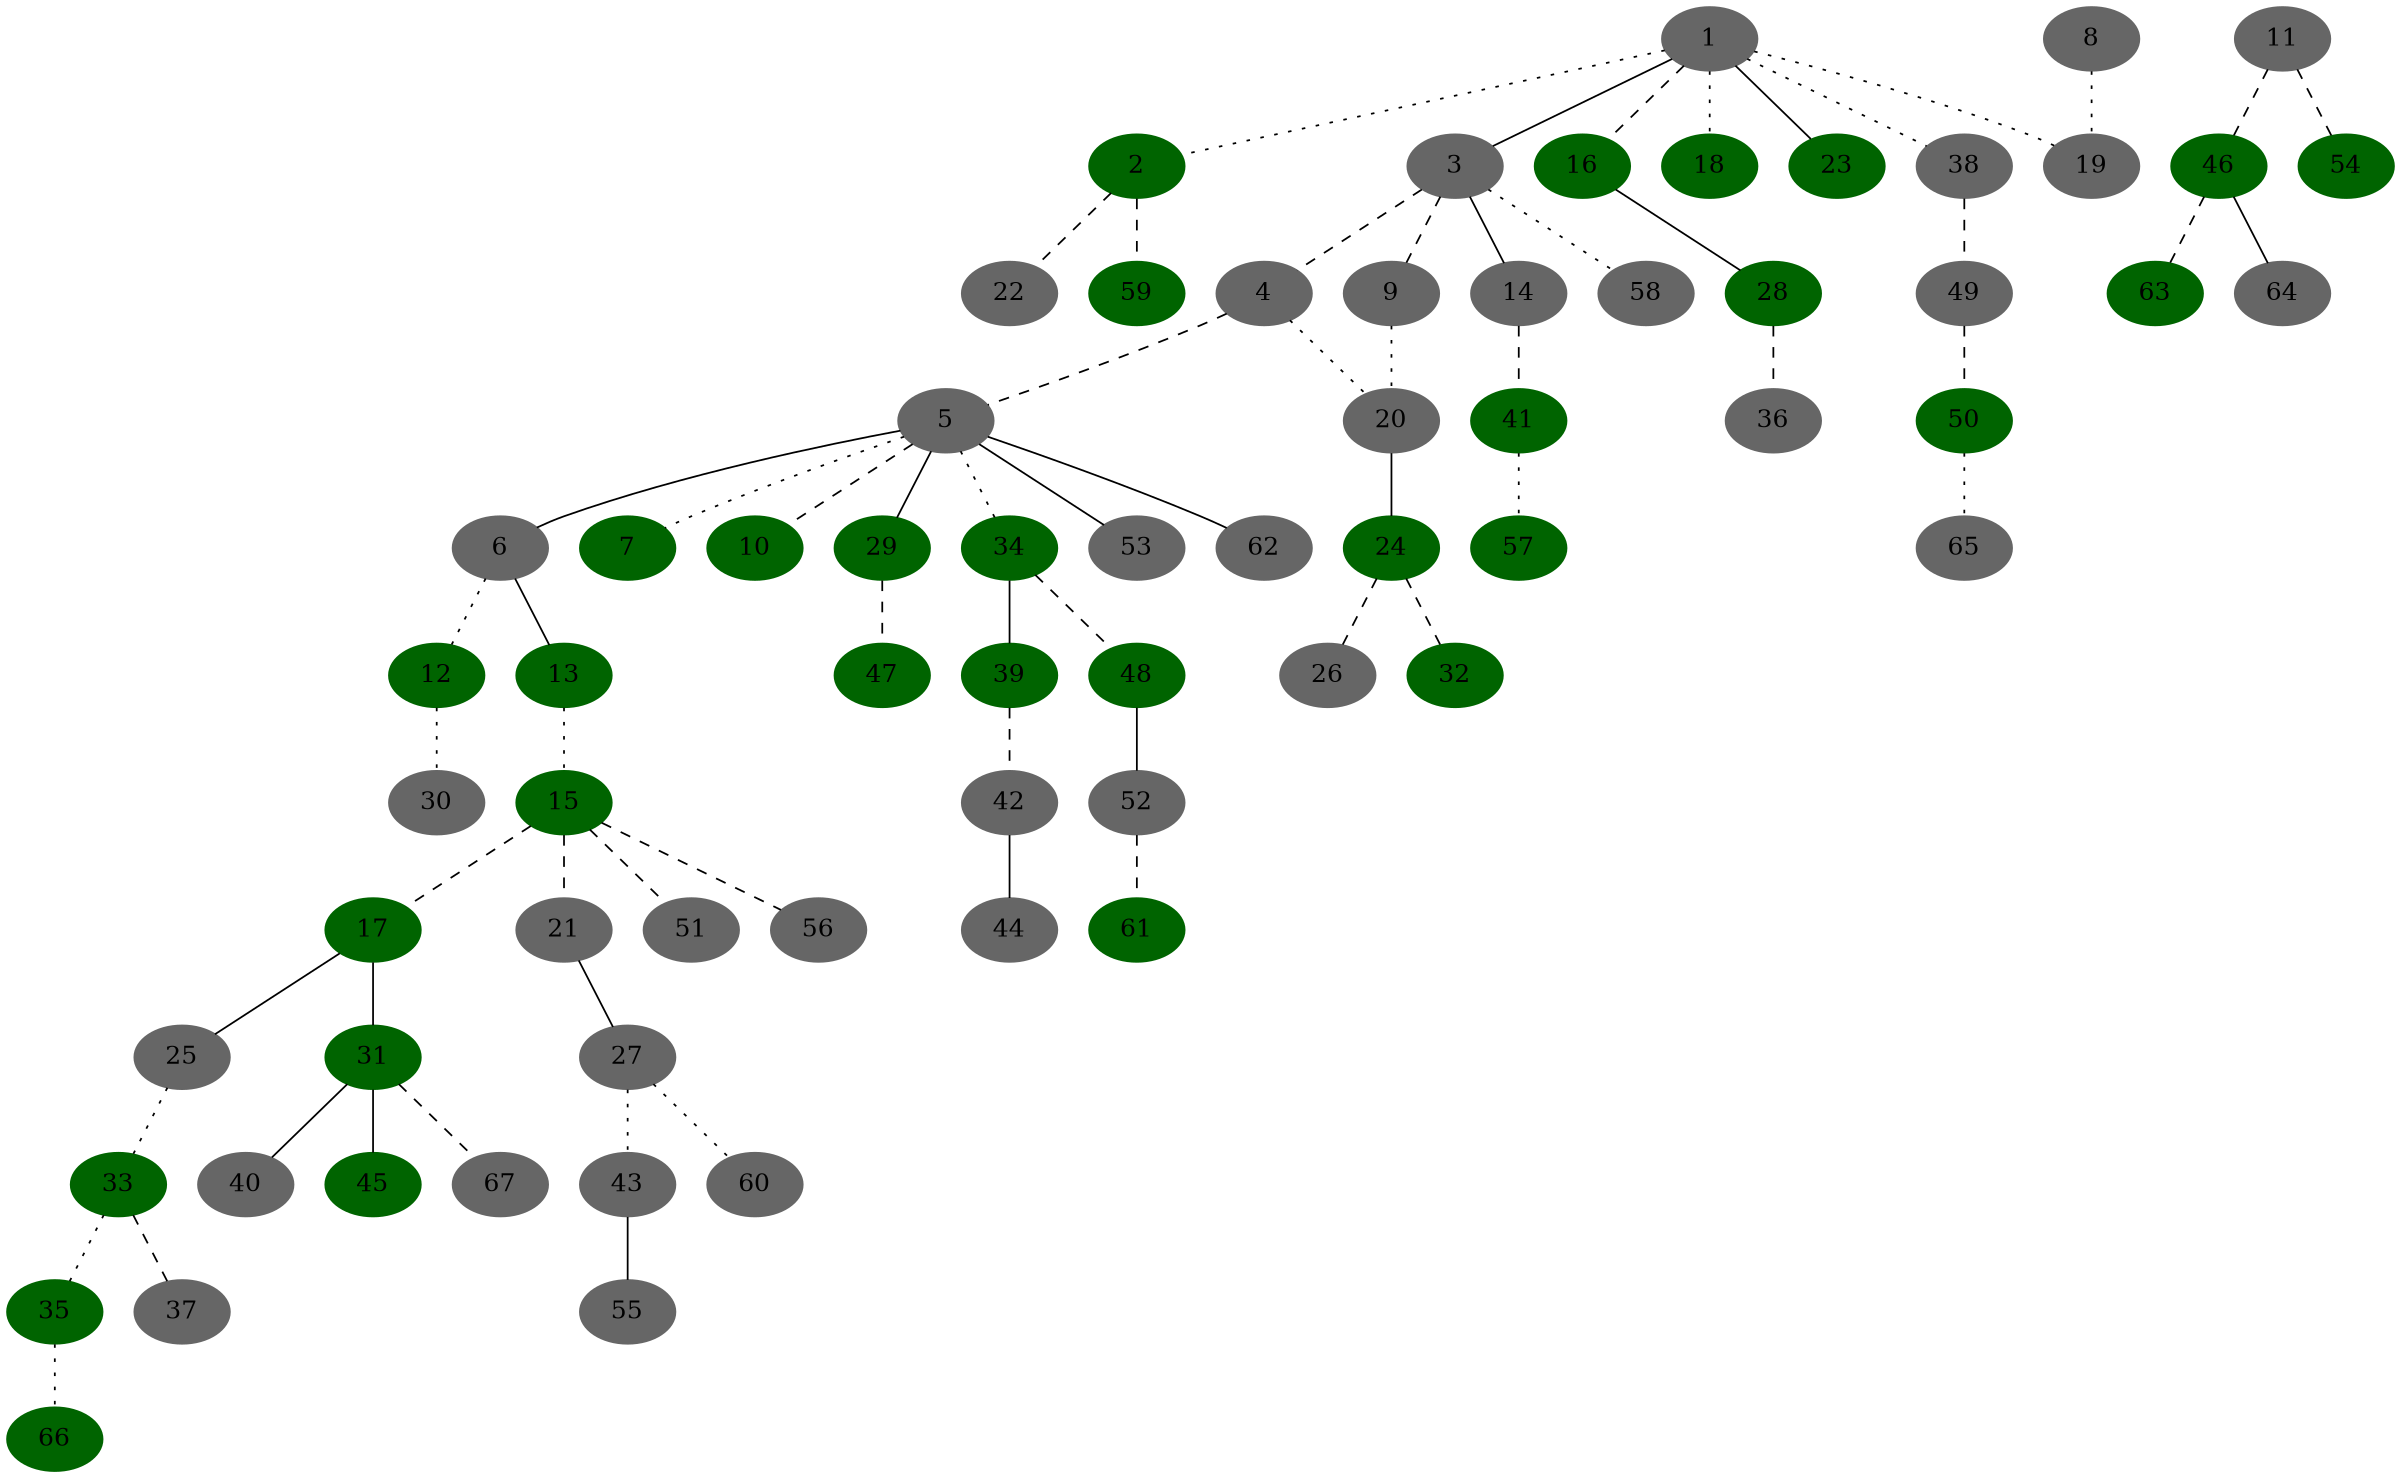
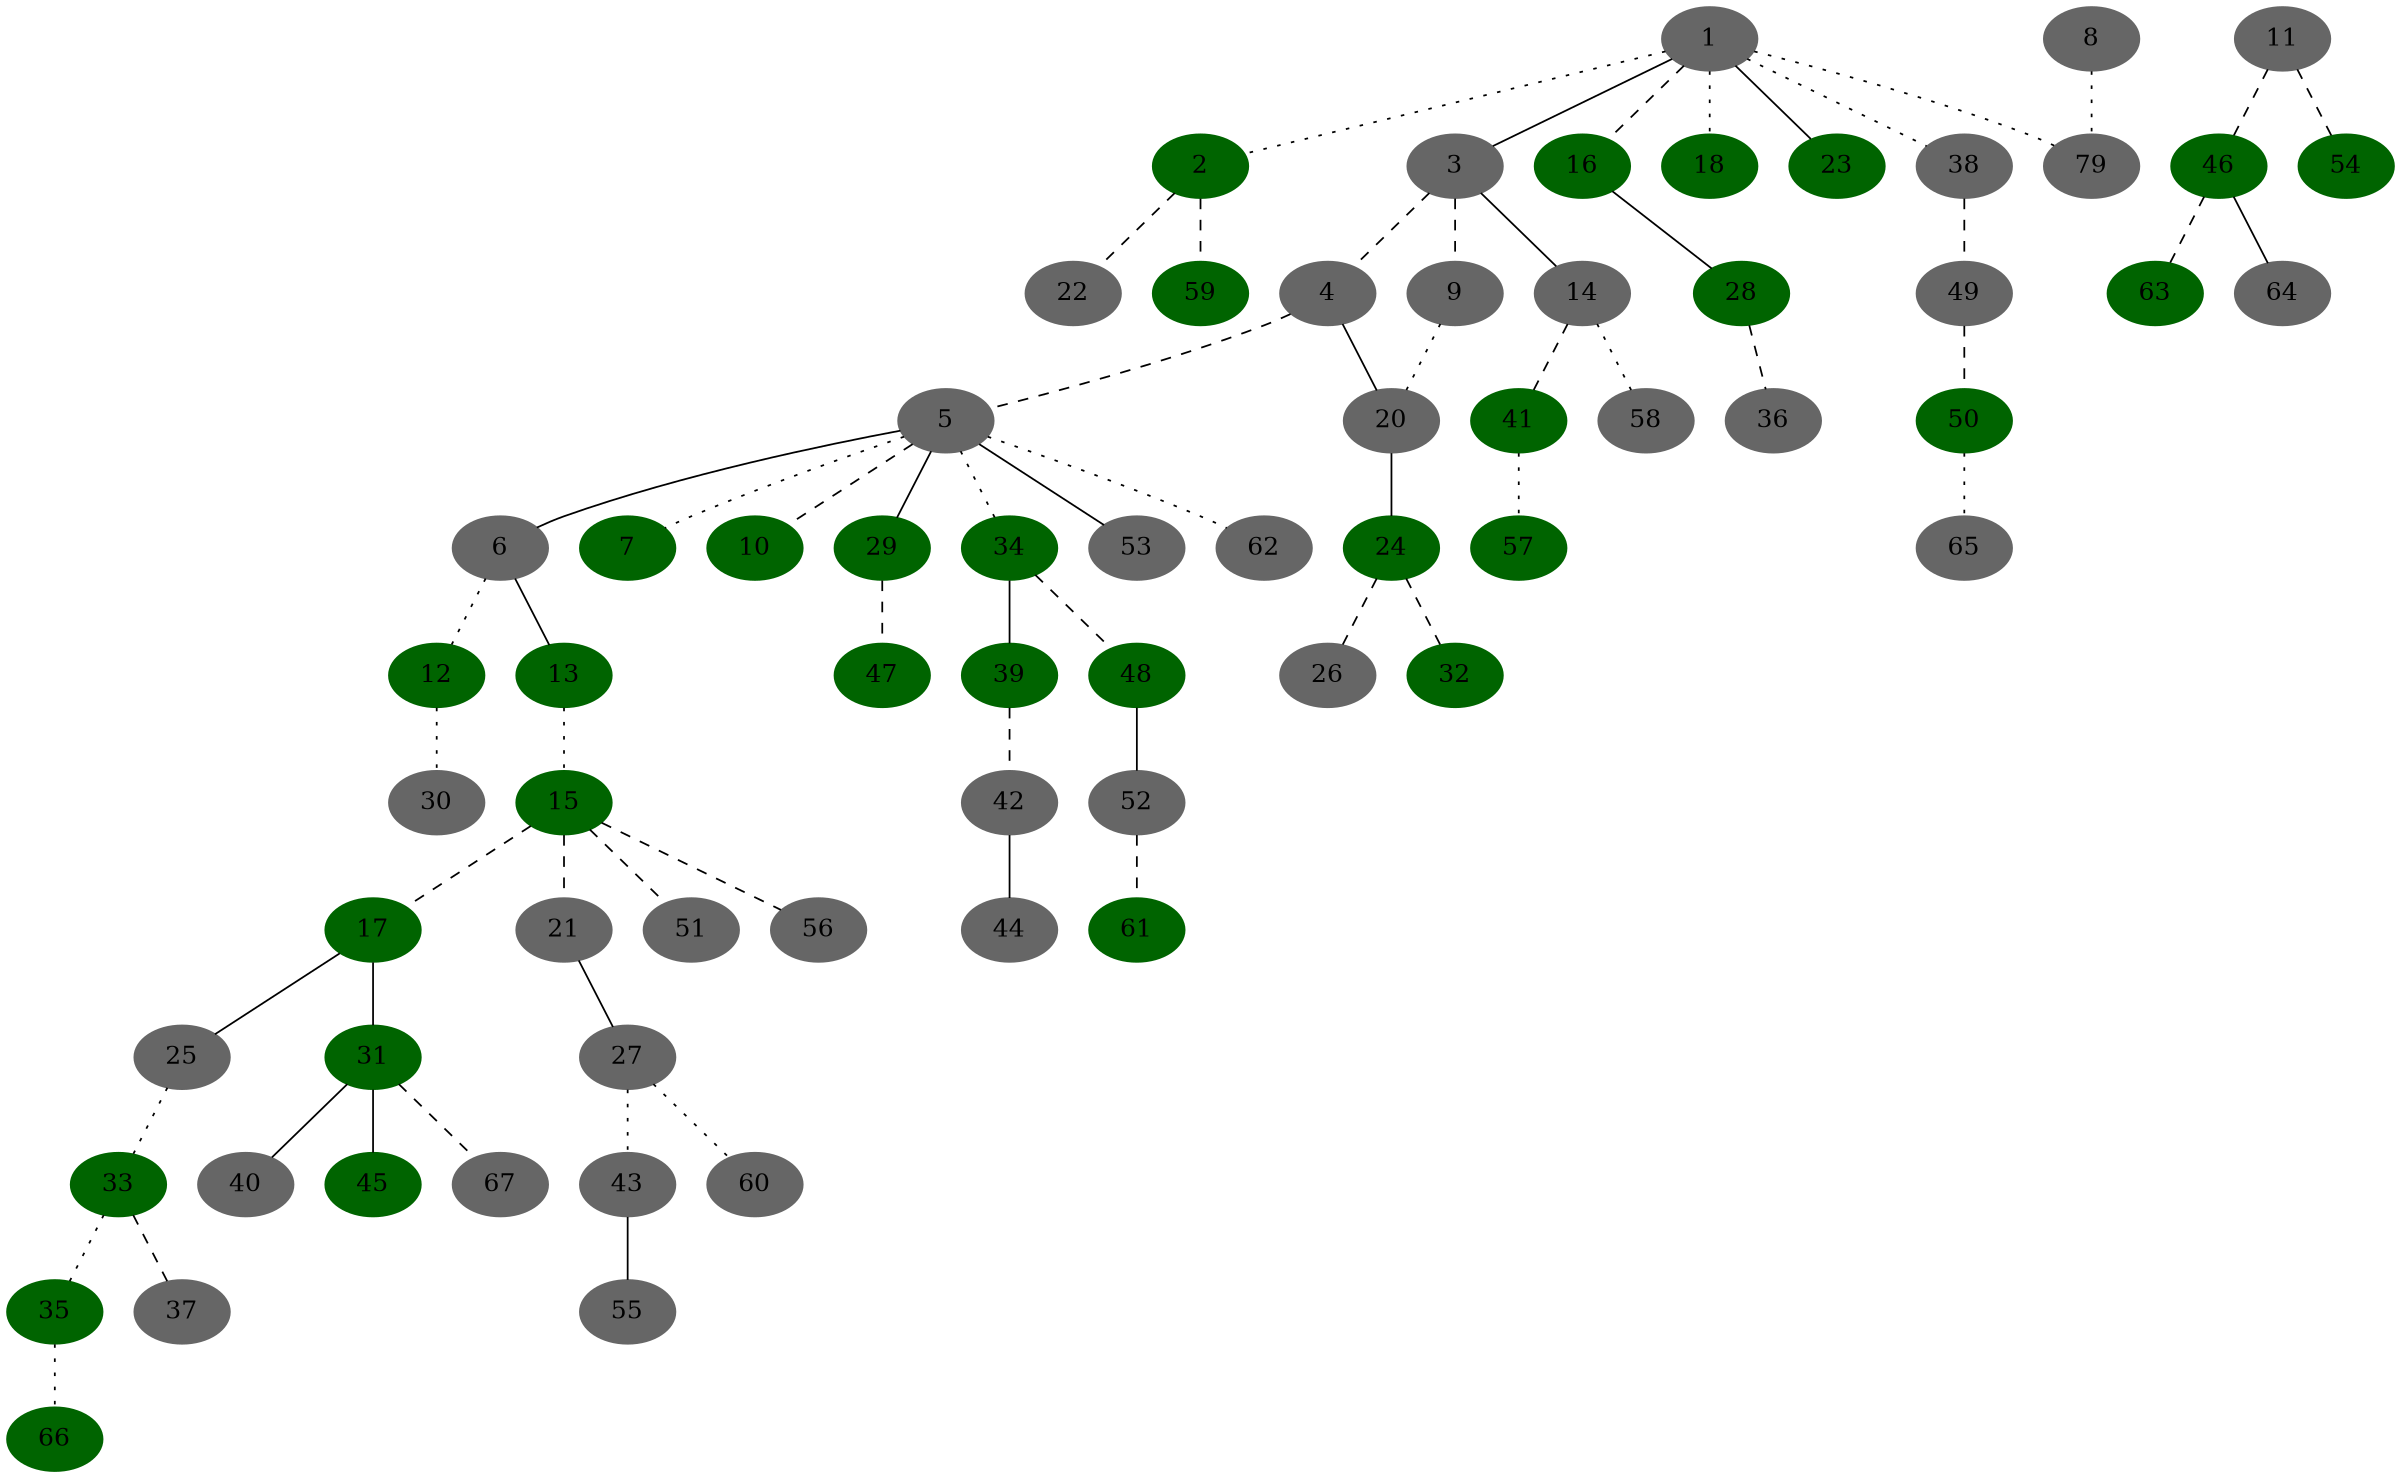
(2092, 166) -> (2092, 166)
(1551, 230) -> (1614, 357)
(1328, 357) -> (1360, 357)
(1108, 480) -> (1108, 480)
